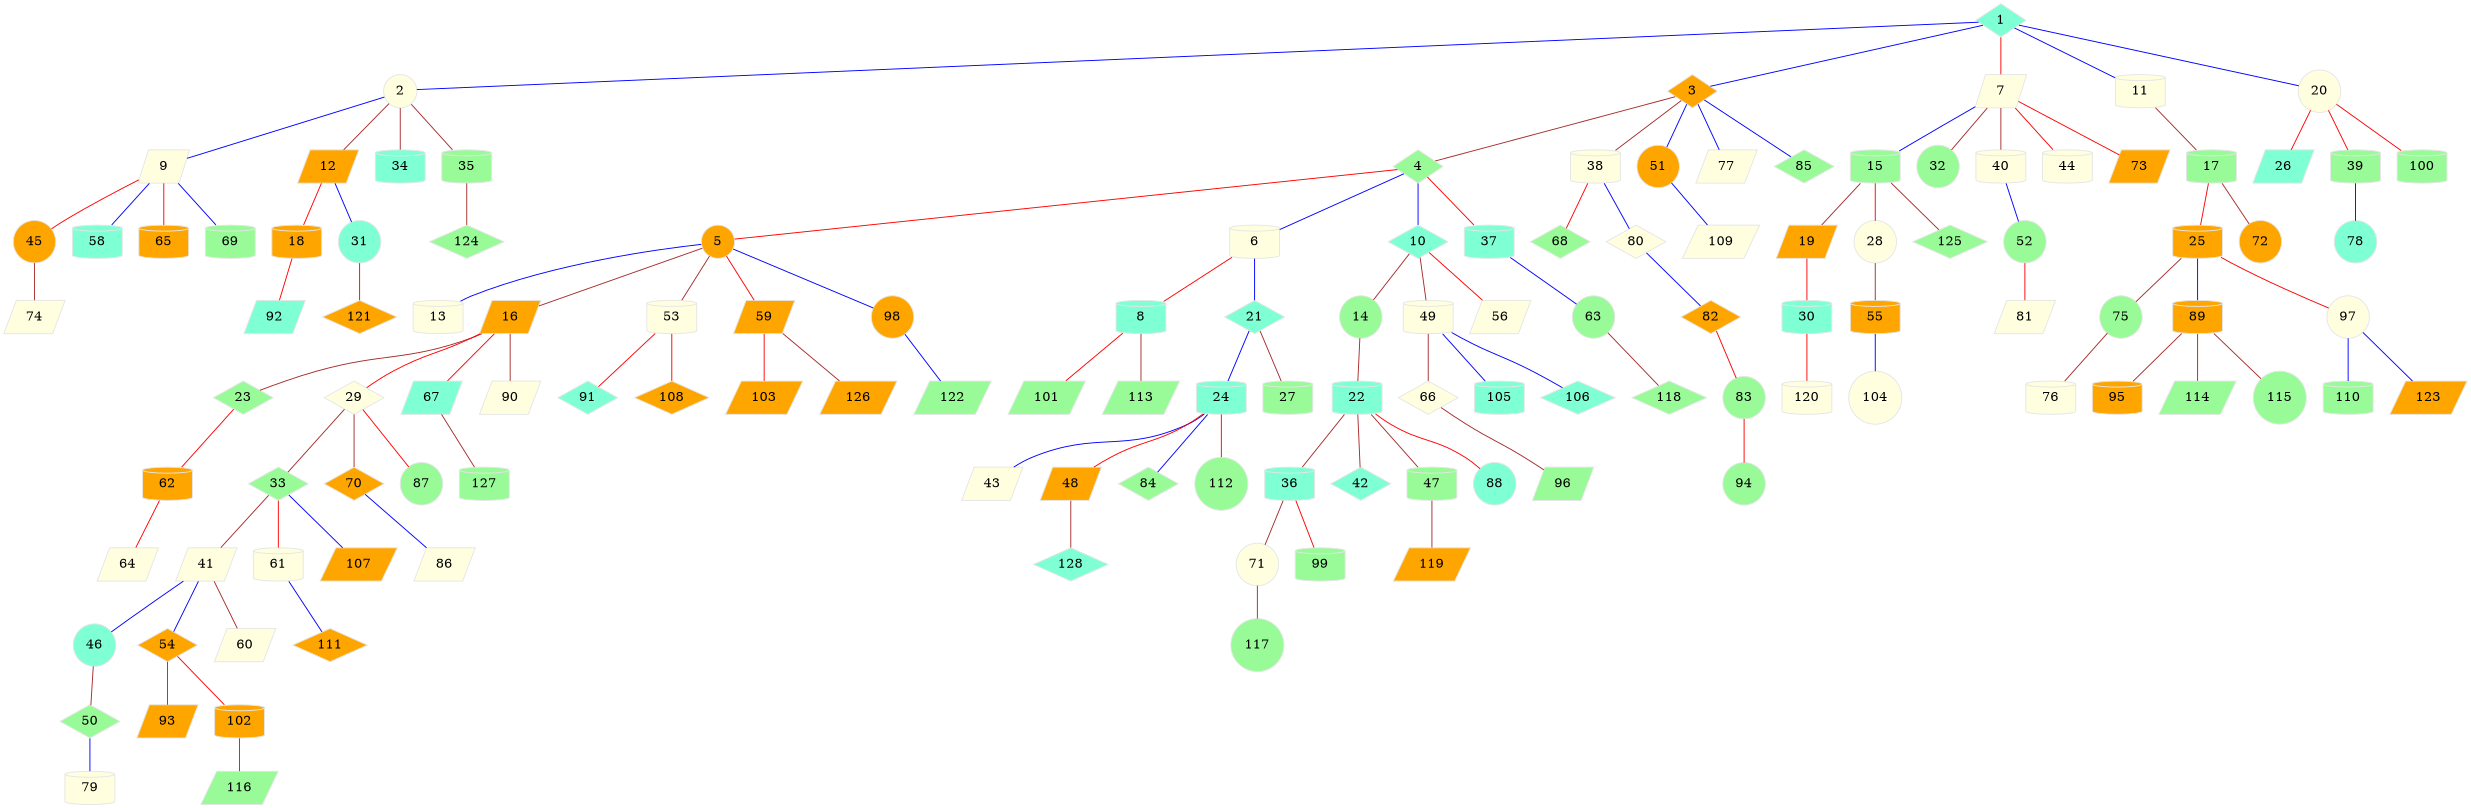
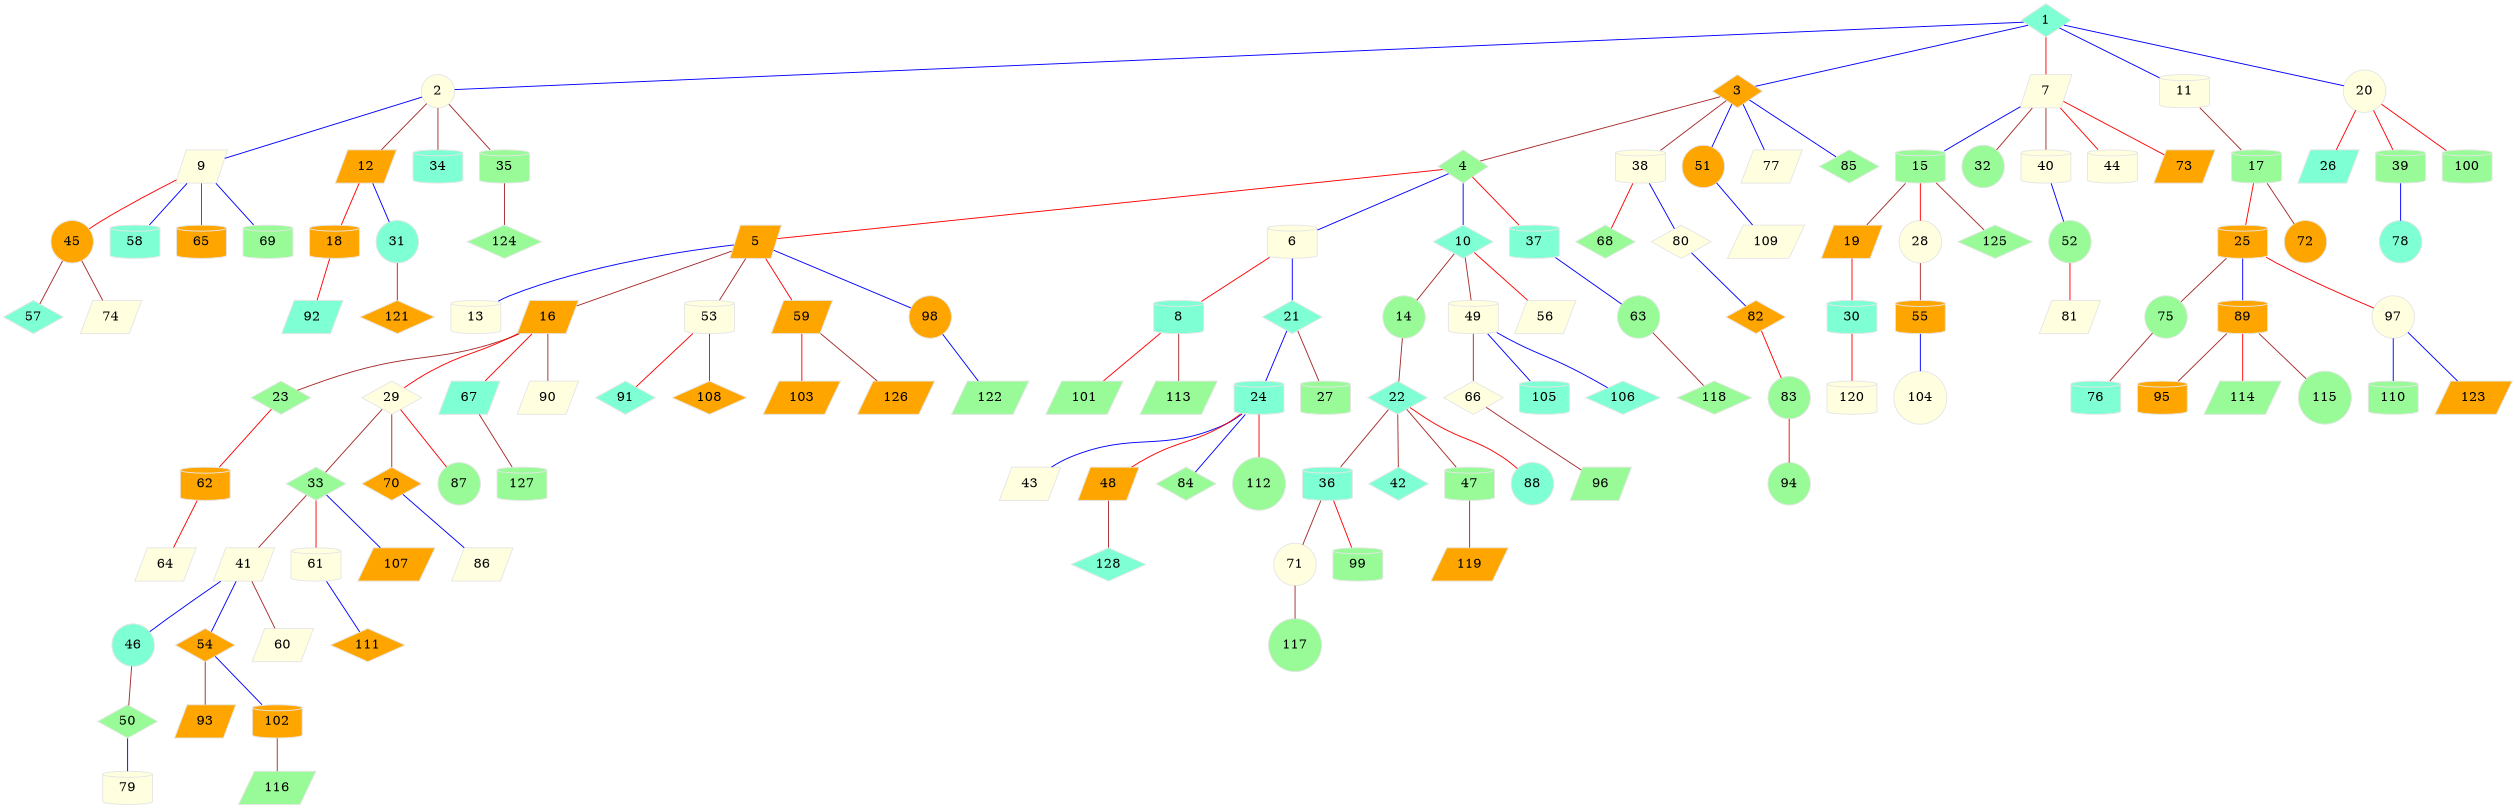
(718, 242) -> (756, 242)
none -> (33, 317)
(1357, 398) -> (1398, 398)
(2051, 398) -> (2096, 398)
(201, 681) -> (239, 681)
